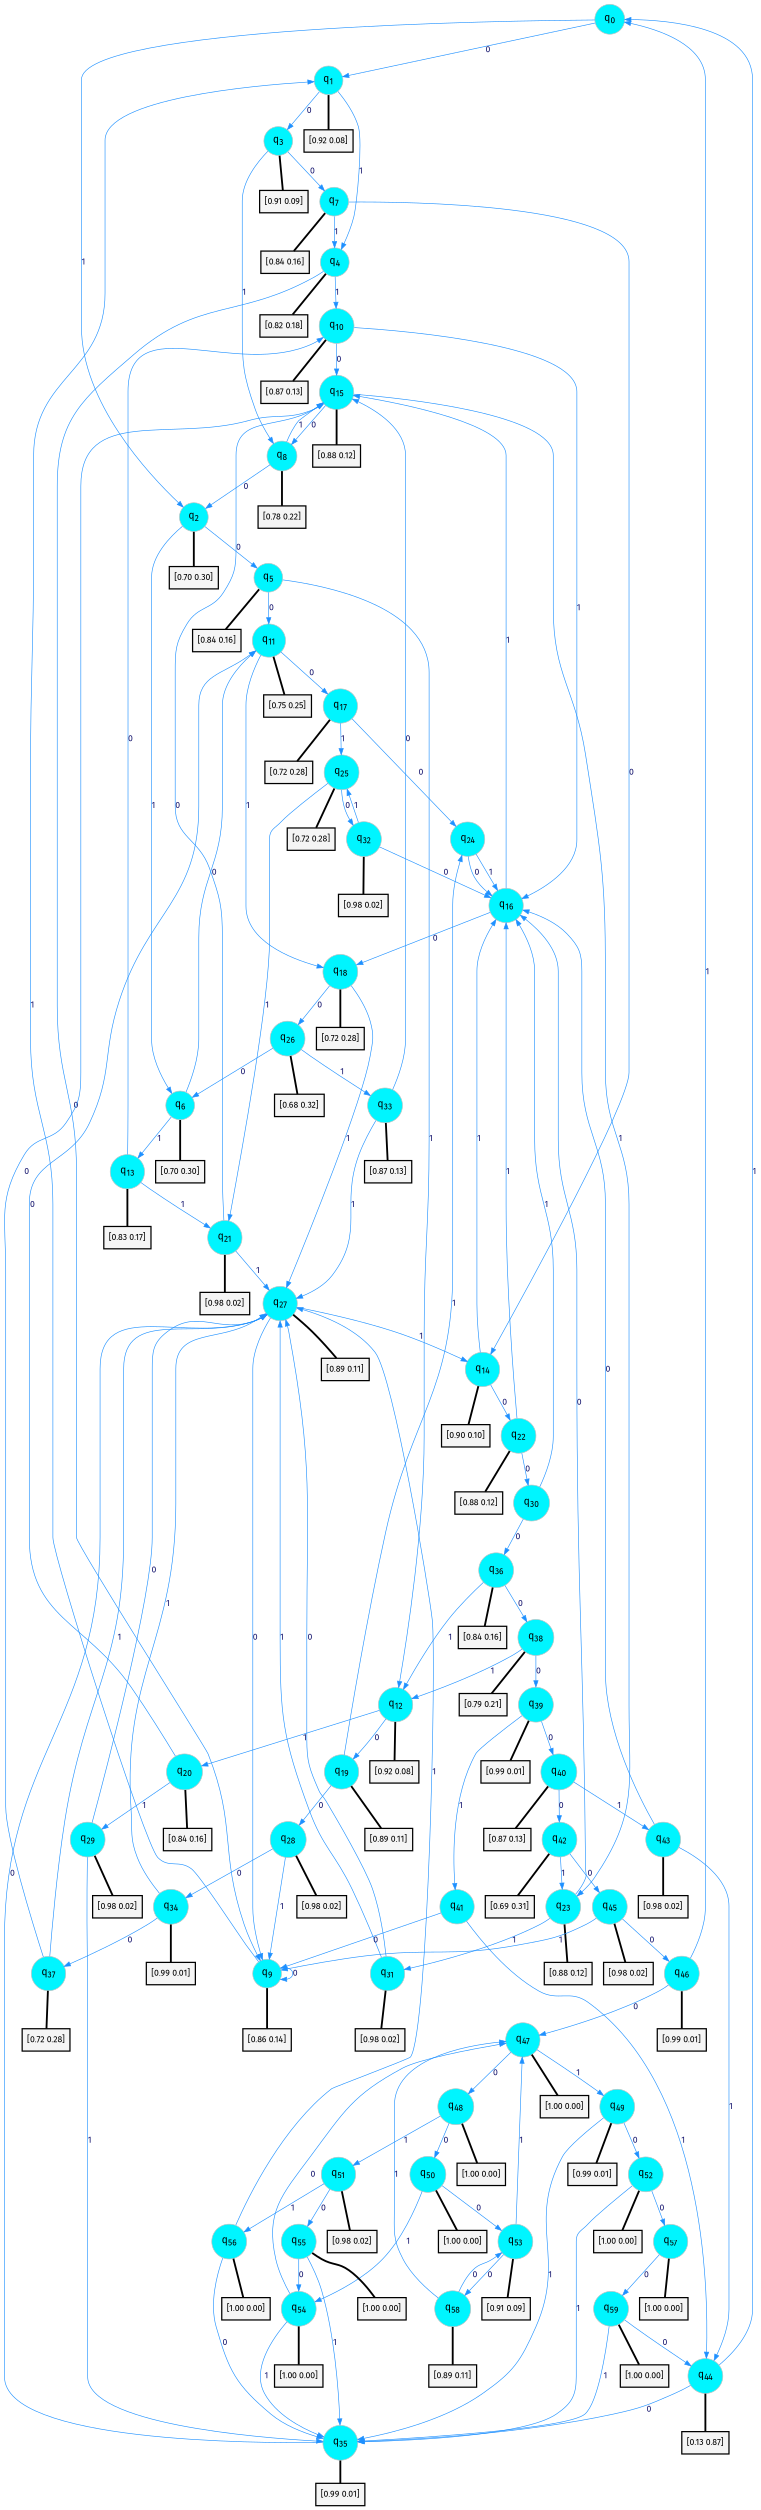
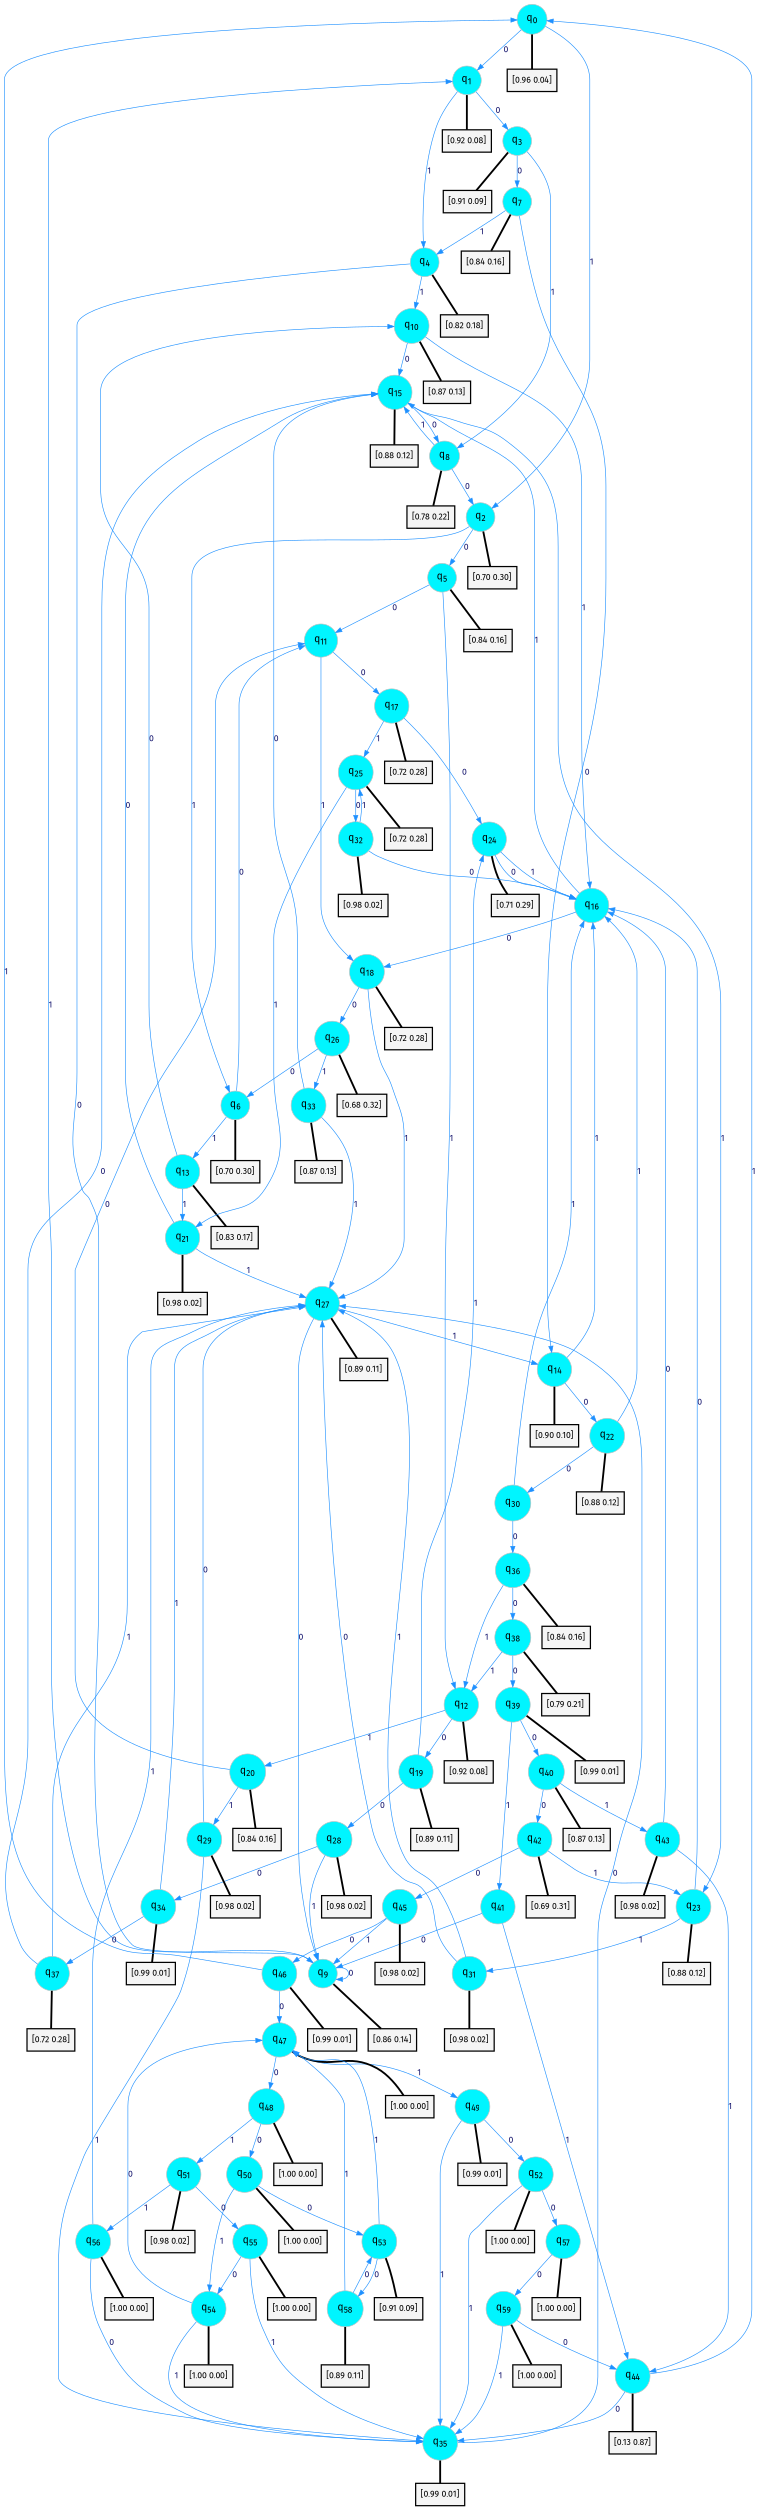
none -> (532, 80)
(288, 706) -> none
none -> (515, 905)
